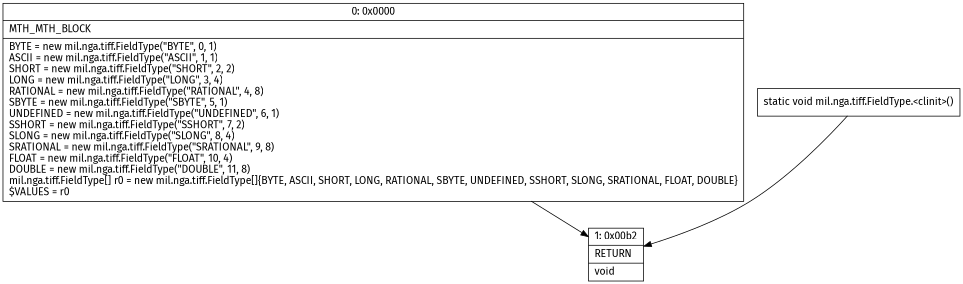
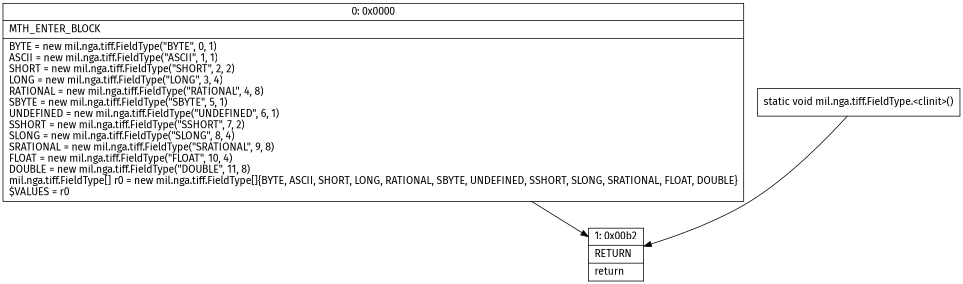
(50, 29) -> (55, 29)
(605, 272) -> (609, 272)
